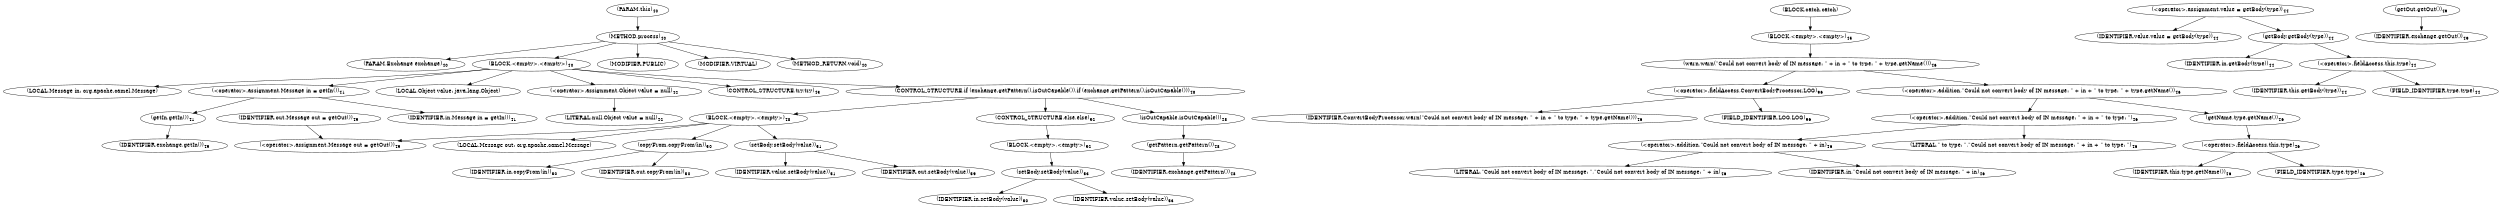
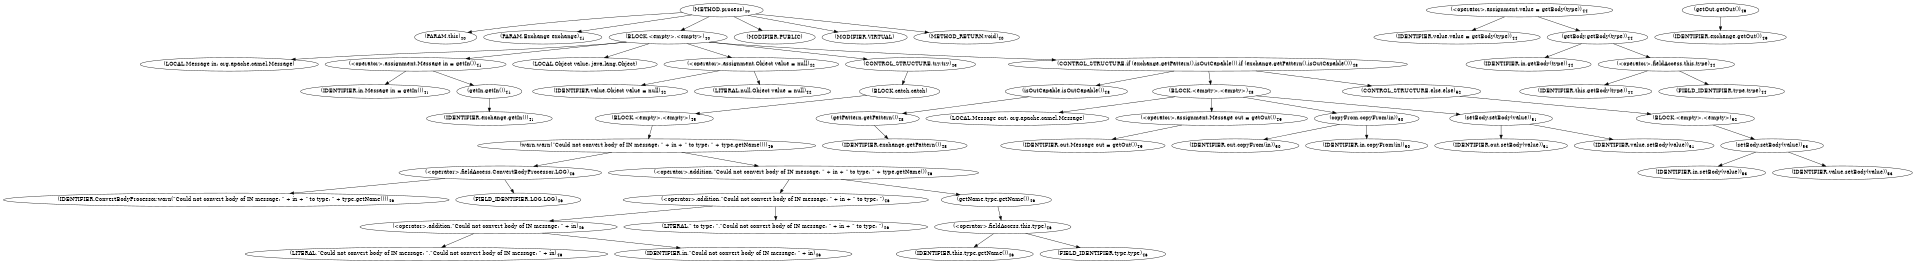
(638, 22) -> (577, 20)
(445, 64) -> (582, 37)
none -> (906, 76)
none -> (610, 91)
(1820, 91) -> (572, 172)
(1809, 118) -> (560, 199)
(313, 131) -> (1149, 132)
(207, 145) -> (532, 118)
(973, 172) -> (1546, 145)
(1026, 199) -> (1745, 172)
